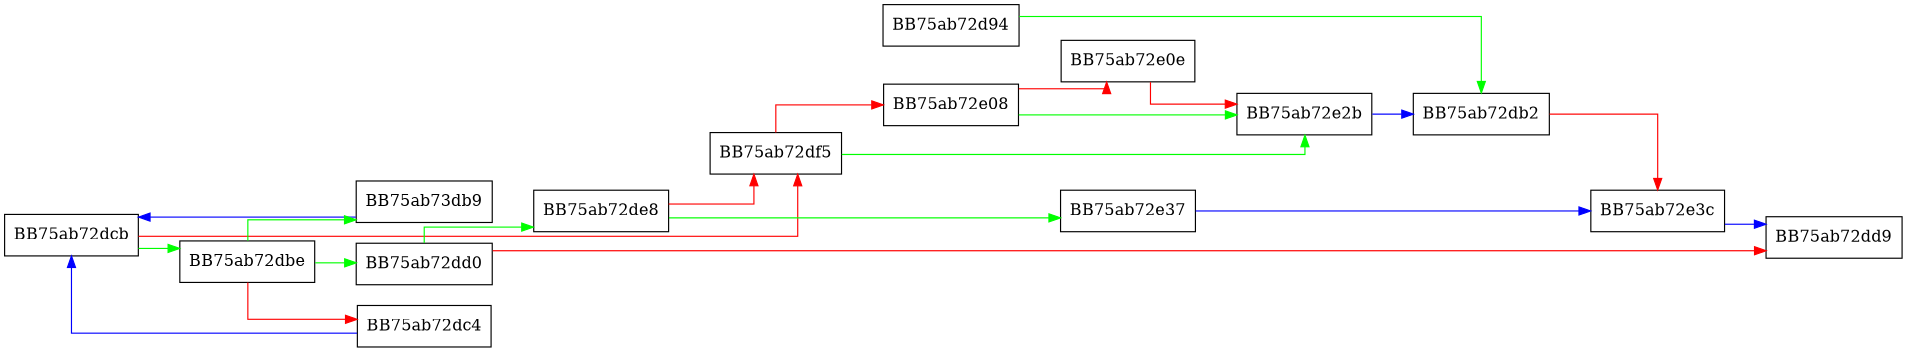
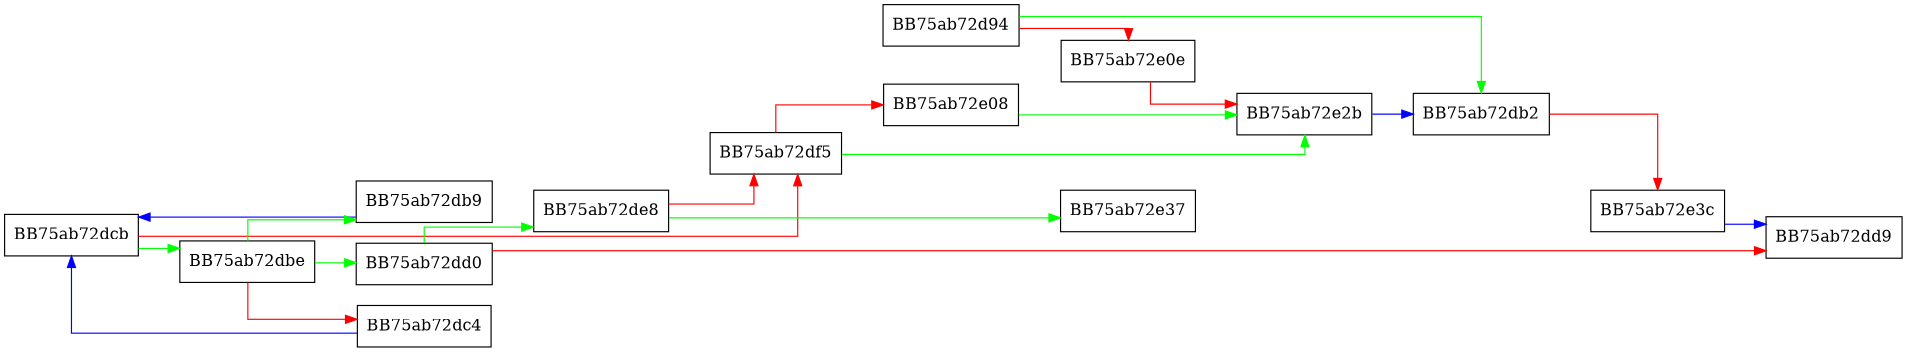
(1063, 89) -> (1074, 28)
(424, 202) -> (424, 202)
(1387, 211) -> none
